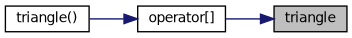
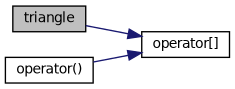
(47, 19) -> (49, 70)
(243, 19) -> (107, 30)
